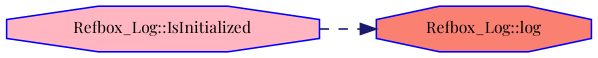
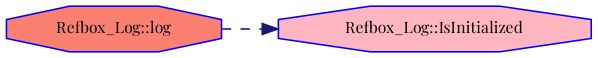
(340, 29) -> (242, 29)
